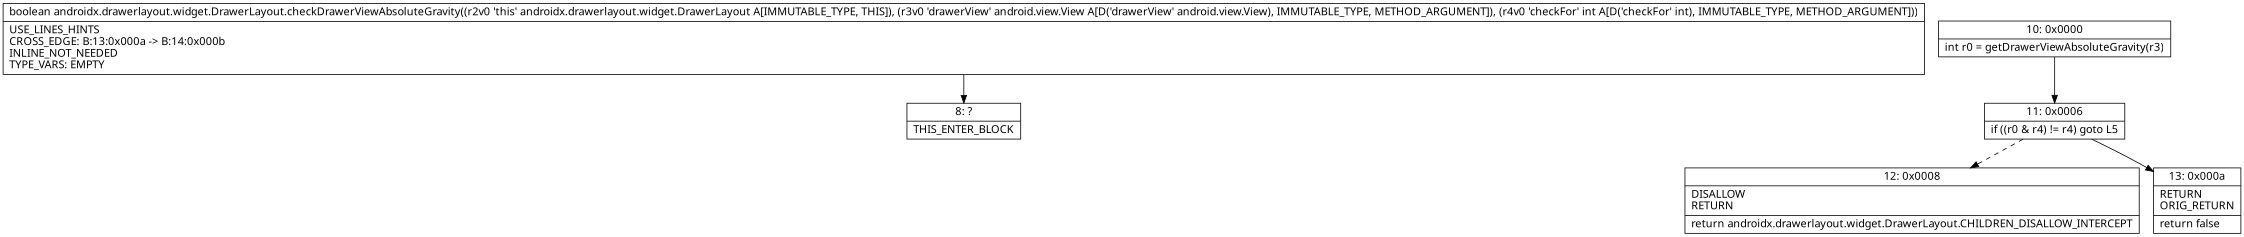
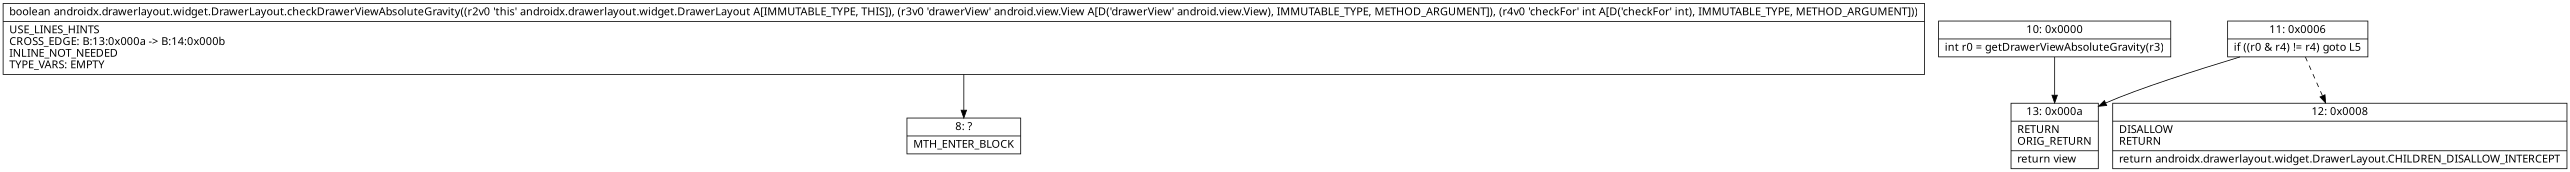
(2055, 76) -> (2055, 76)
(964, 130) -> (964, 145)
(2190, 224) -> (2047, 159)
